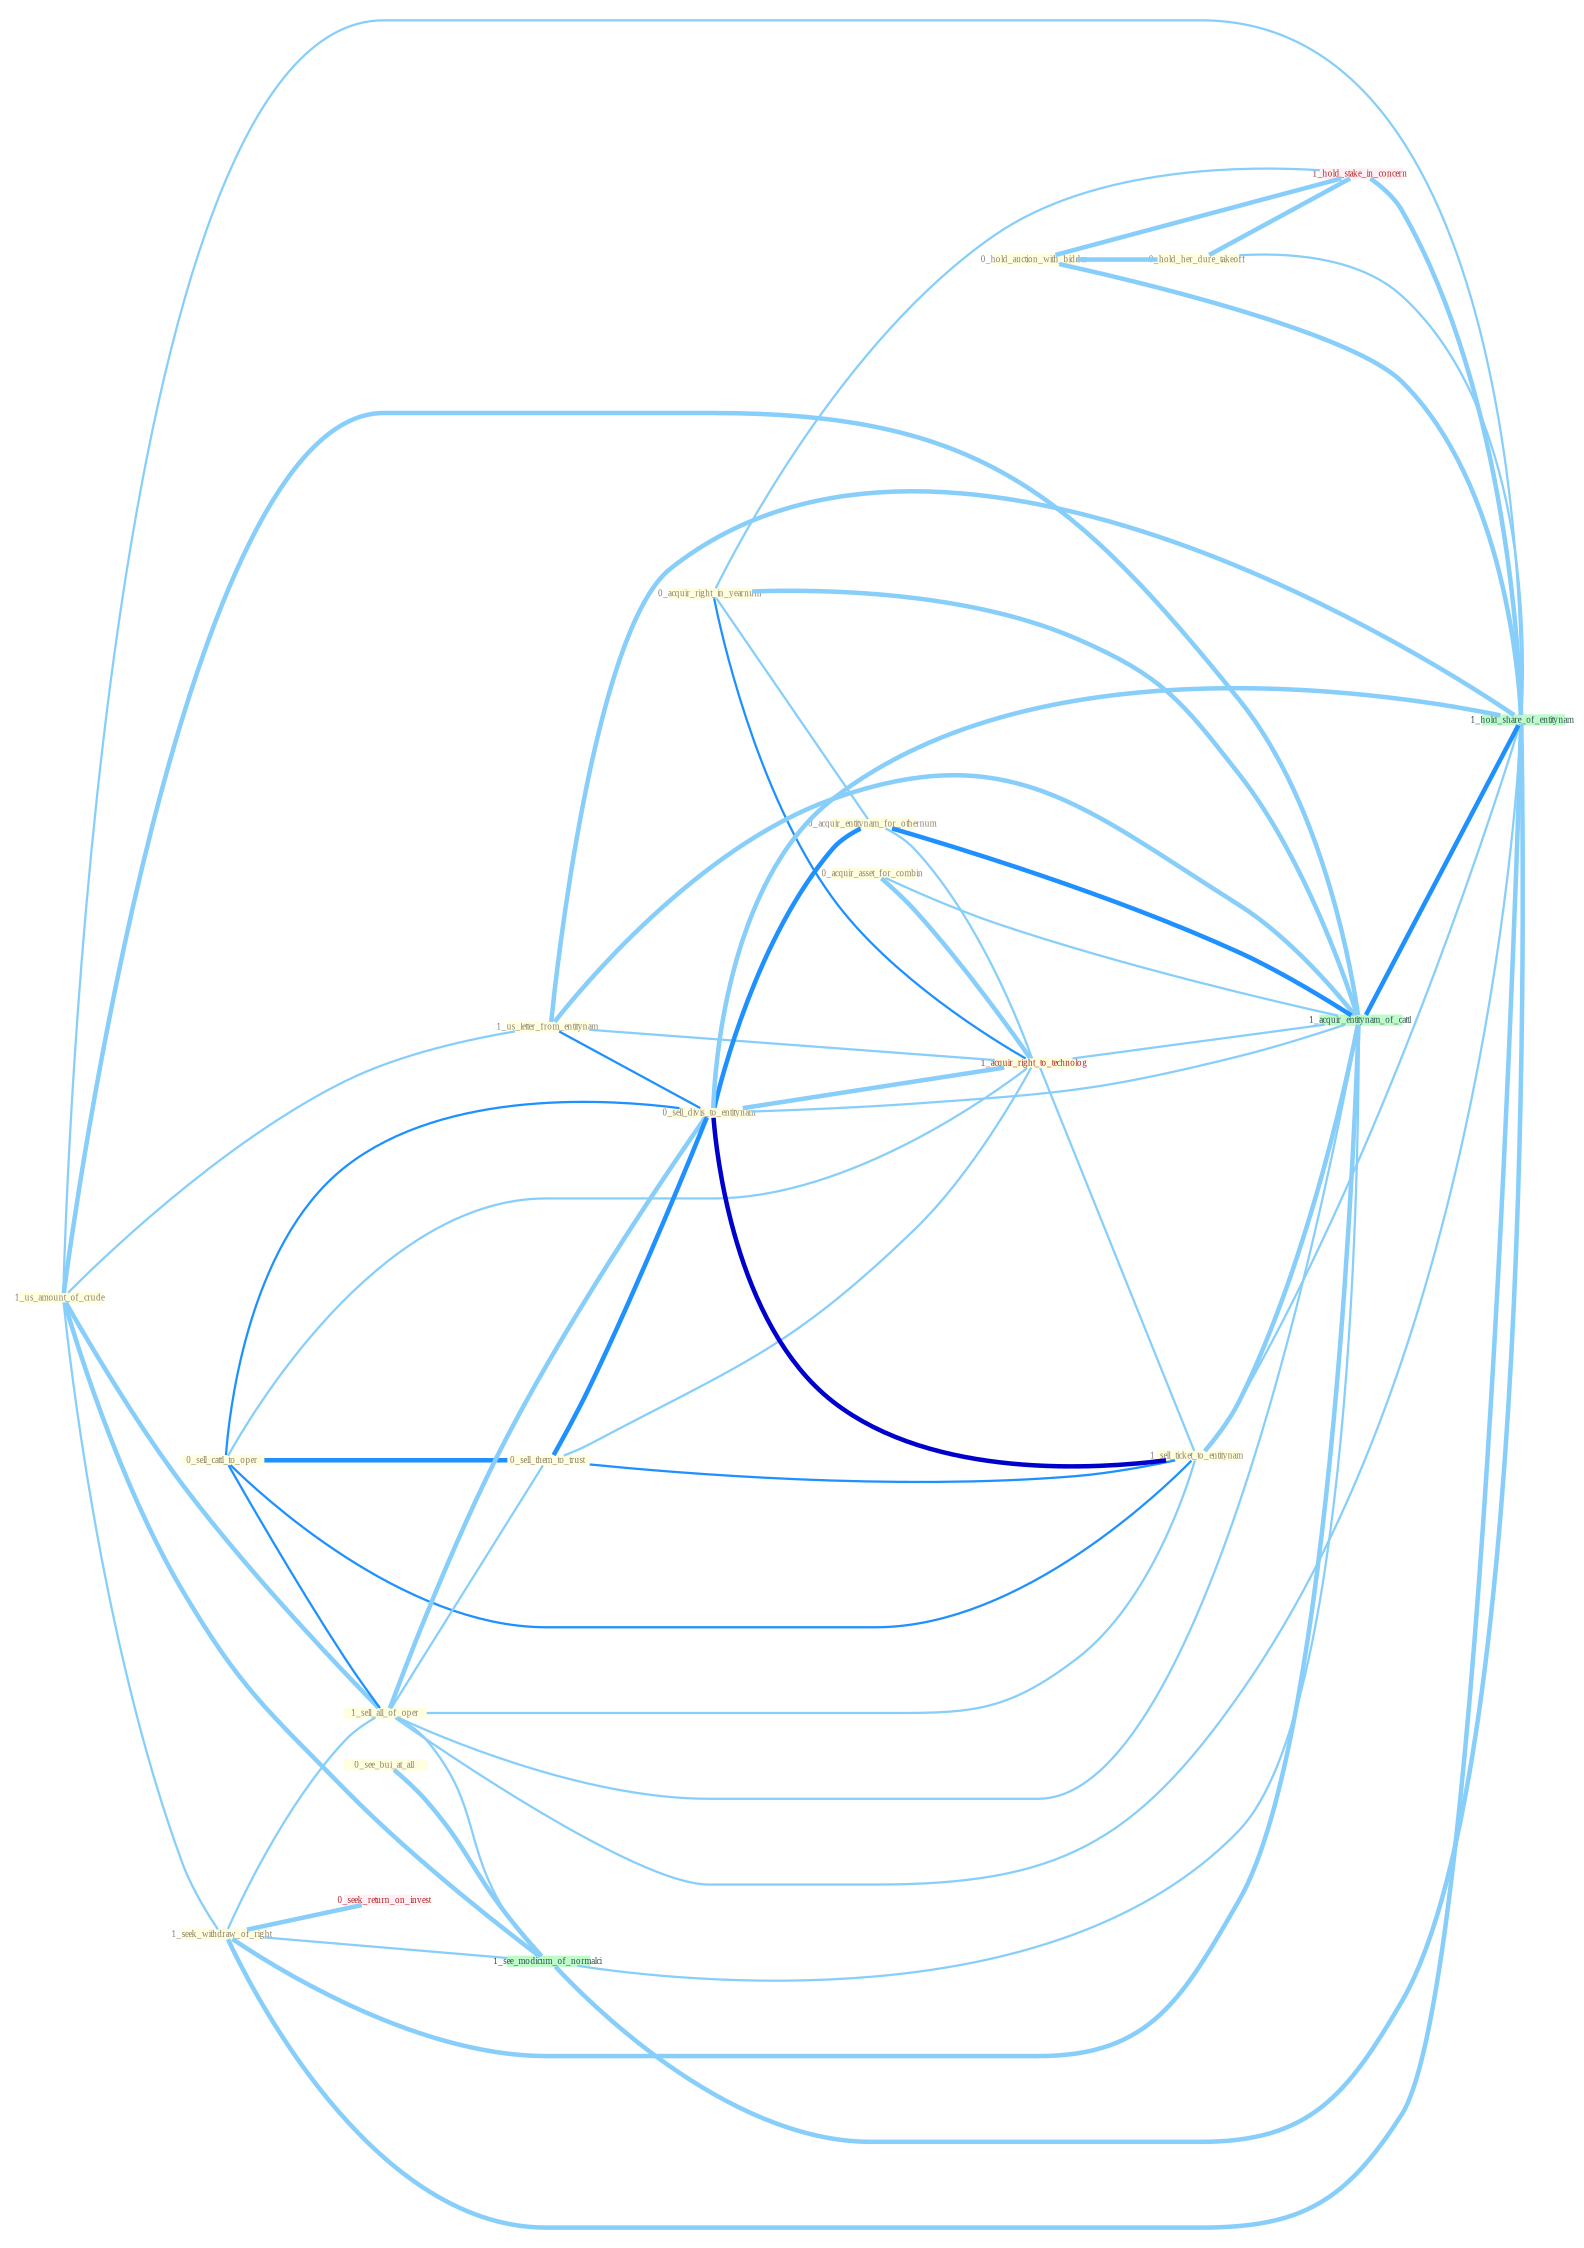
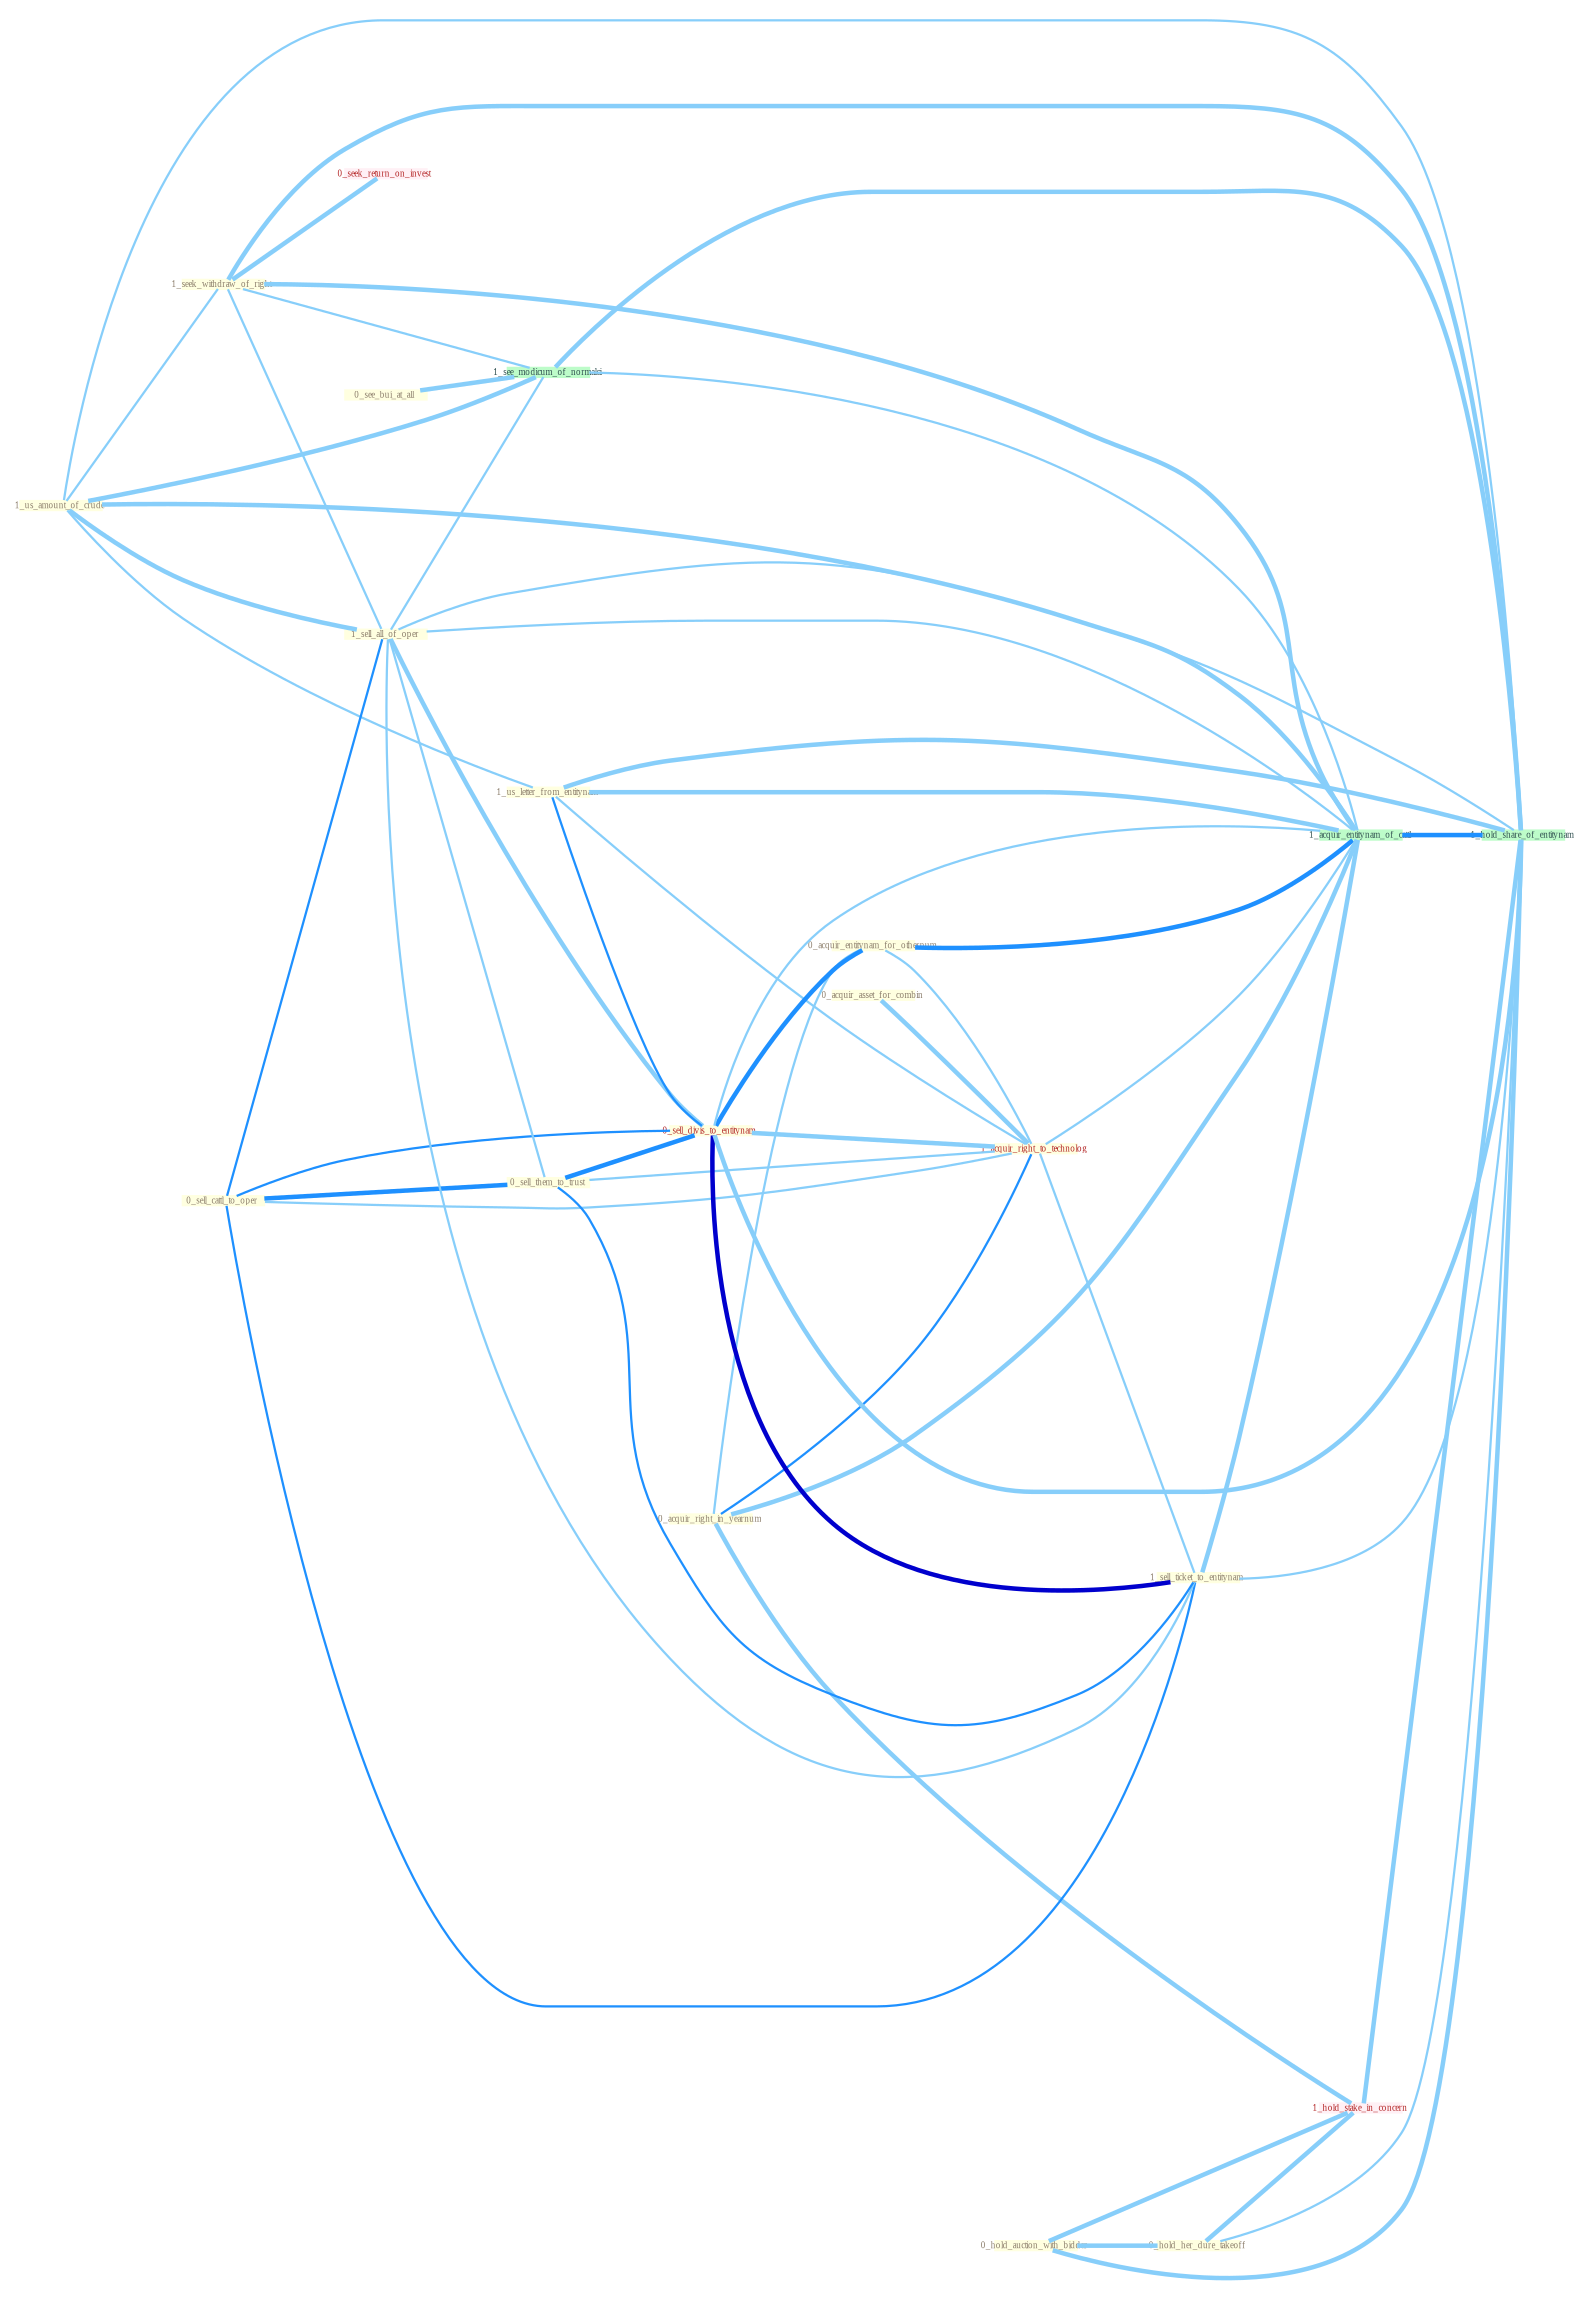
(949, 272) -> (999, 1849)
(1108, 958) -> none
(711, 1113) -> (711, 1131)
